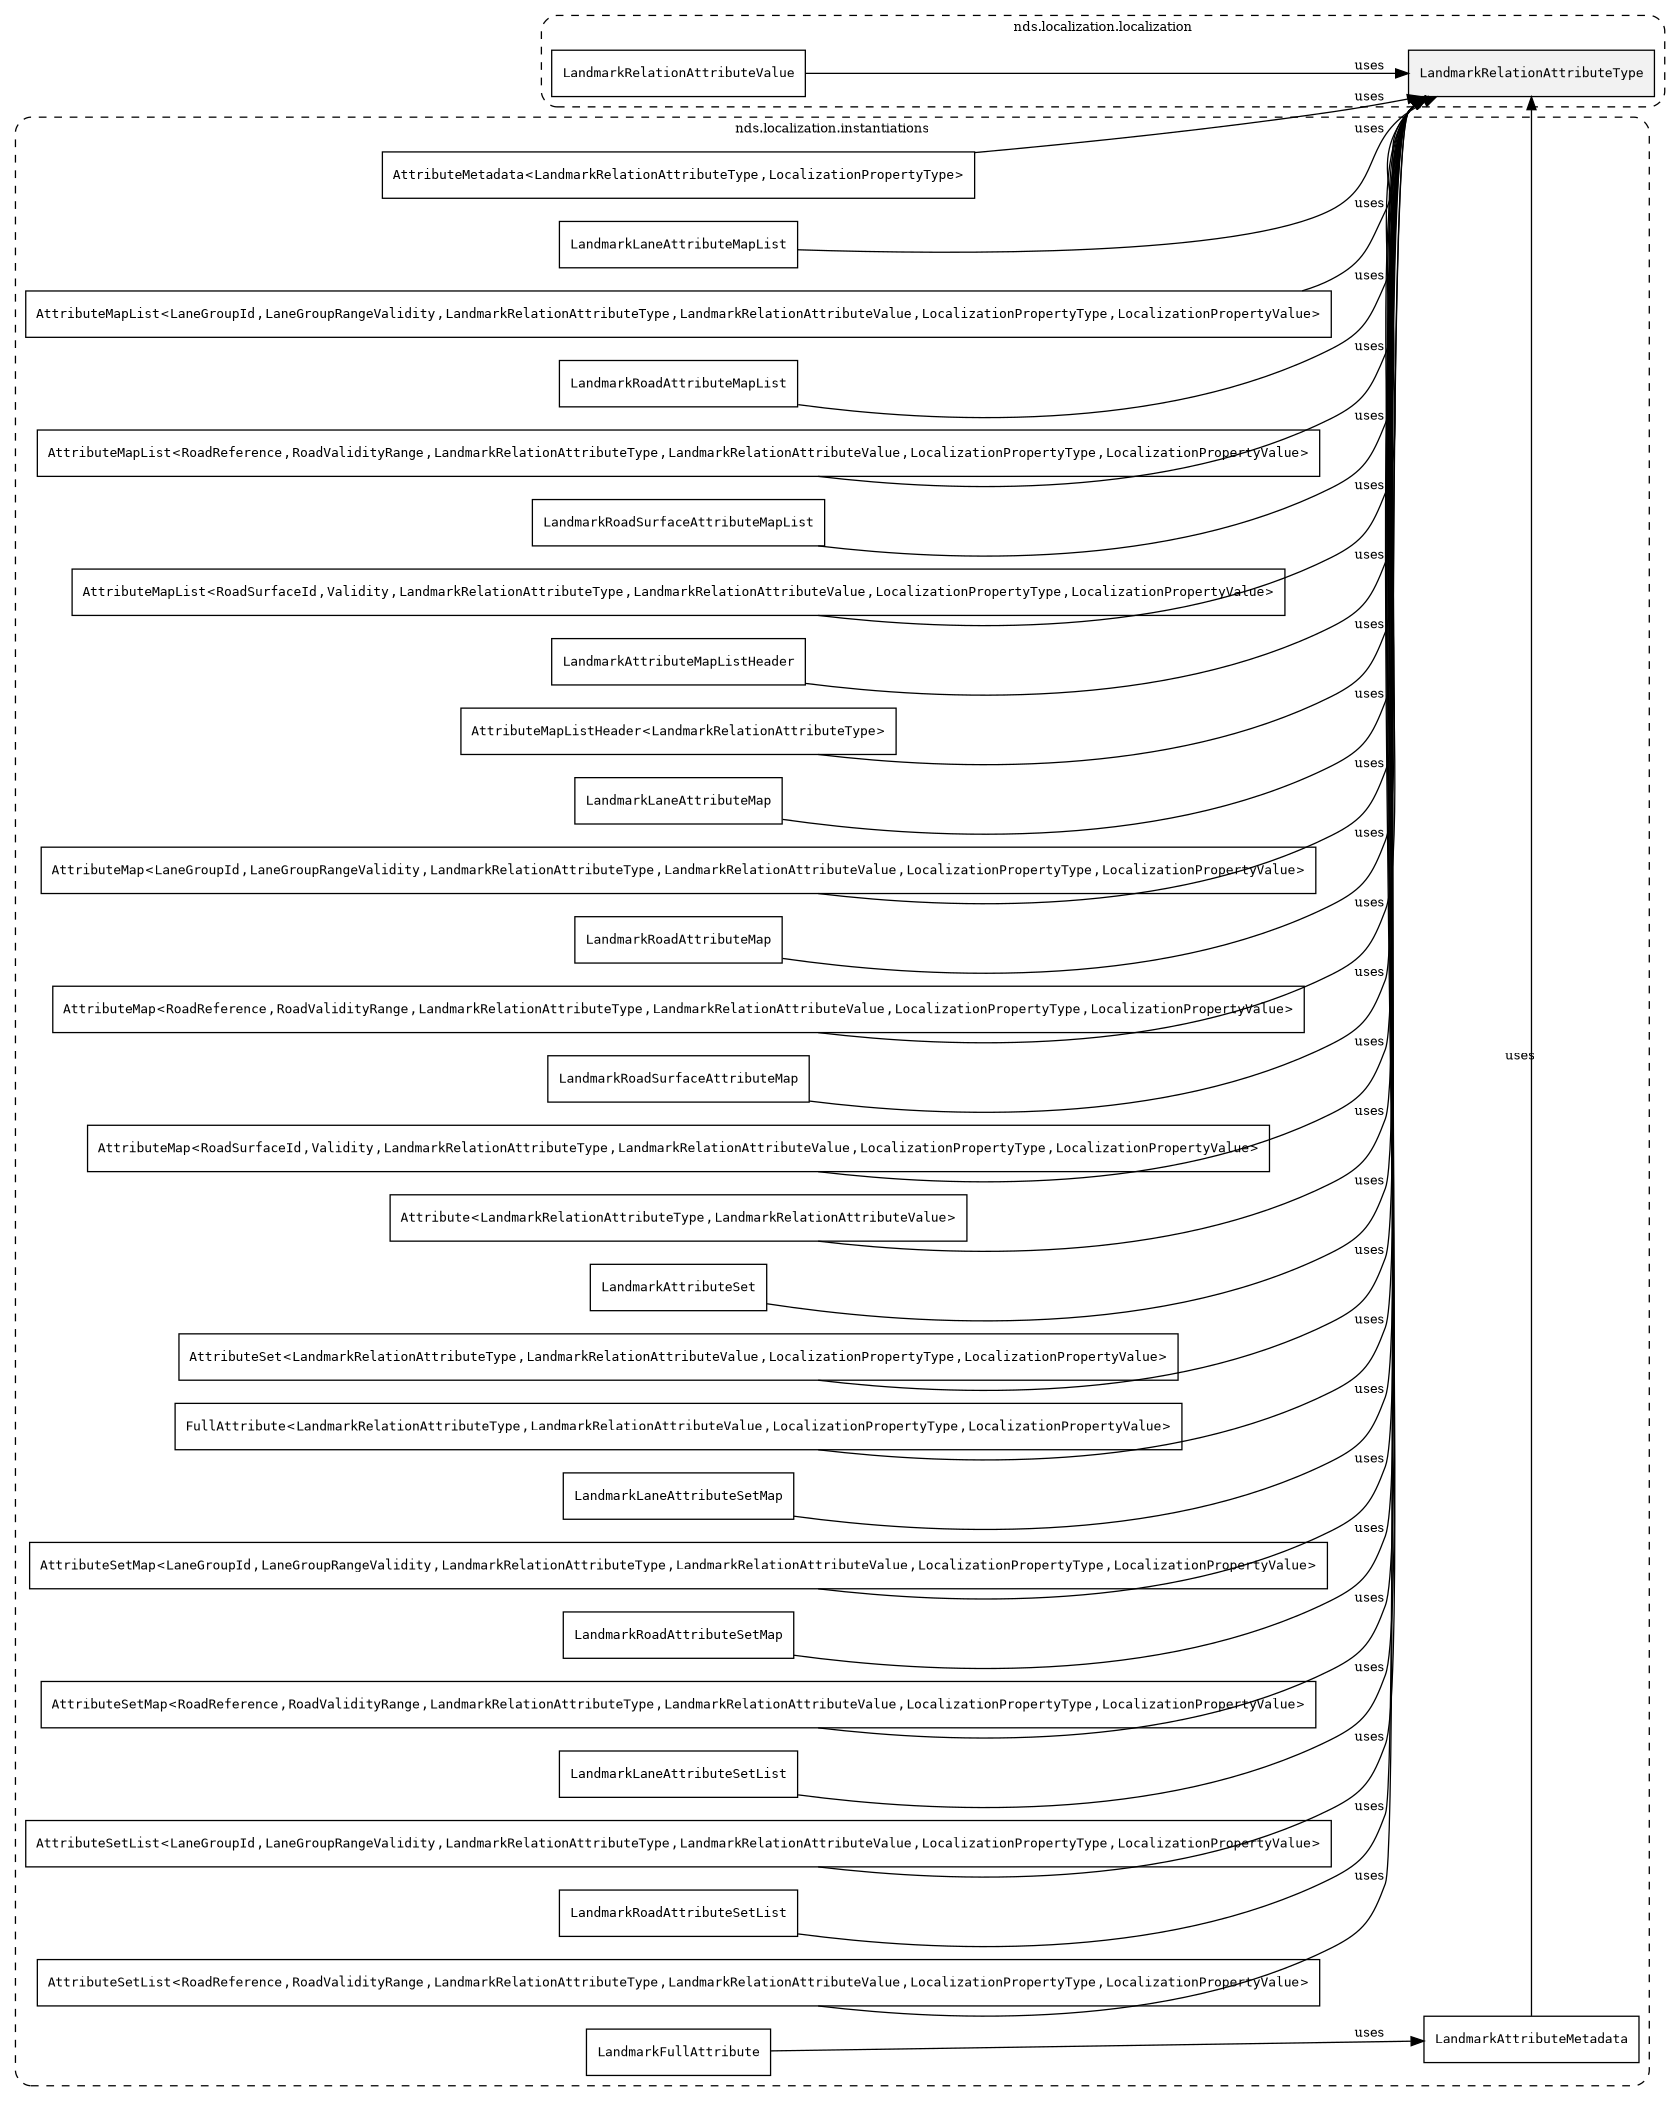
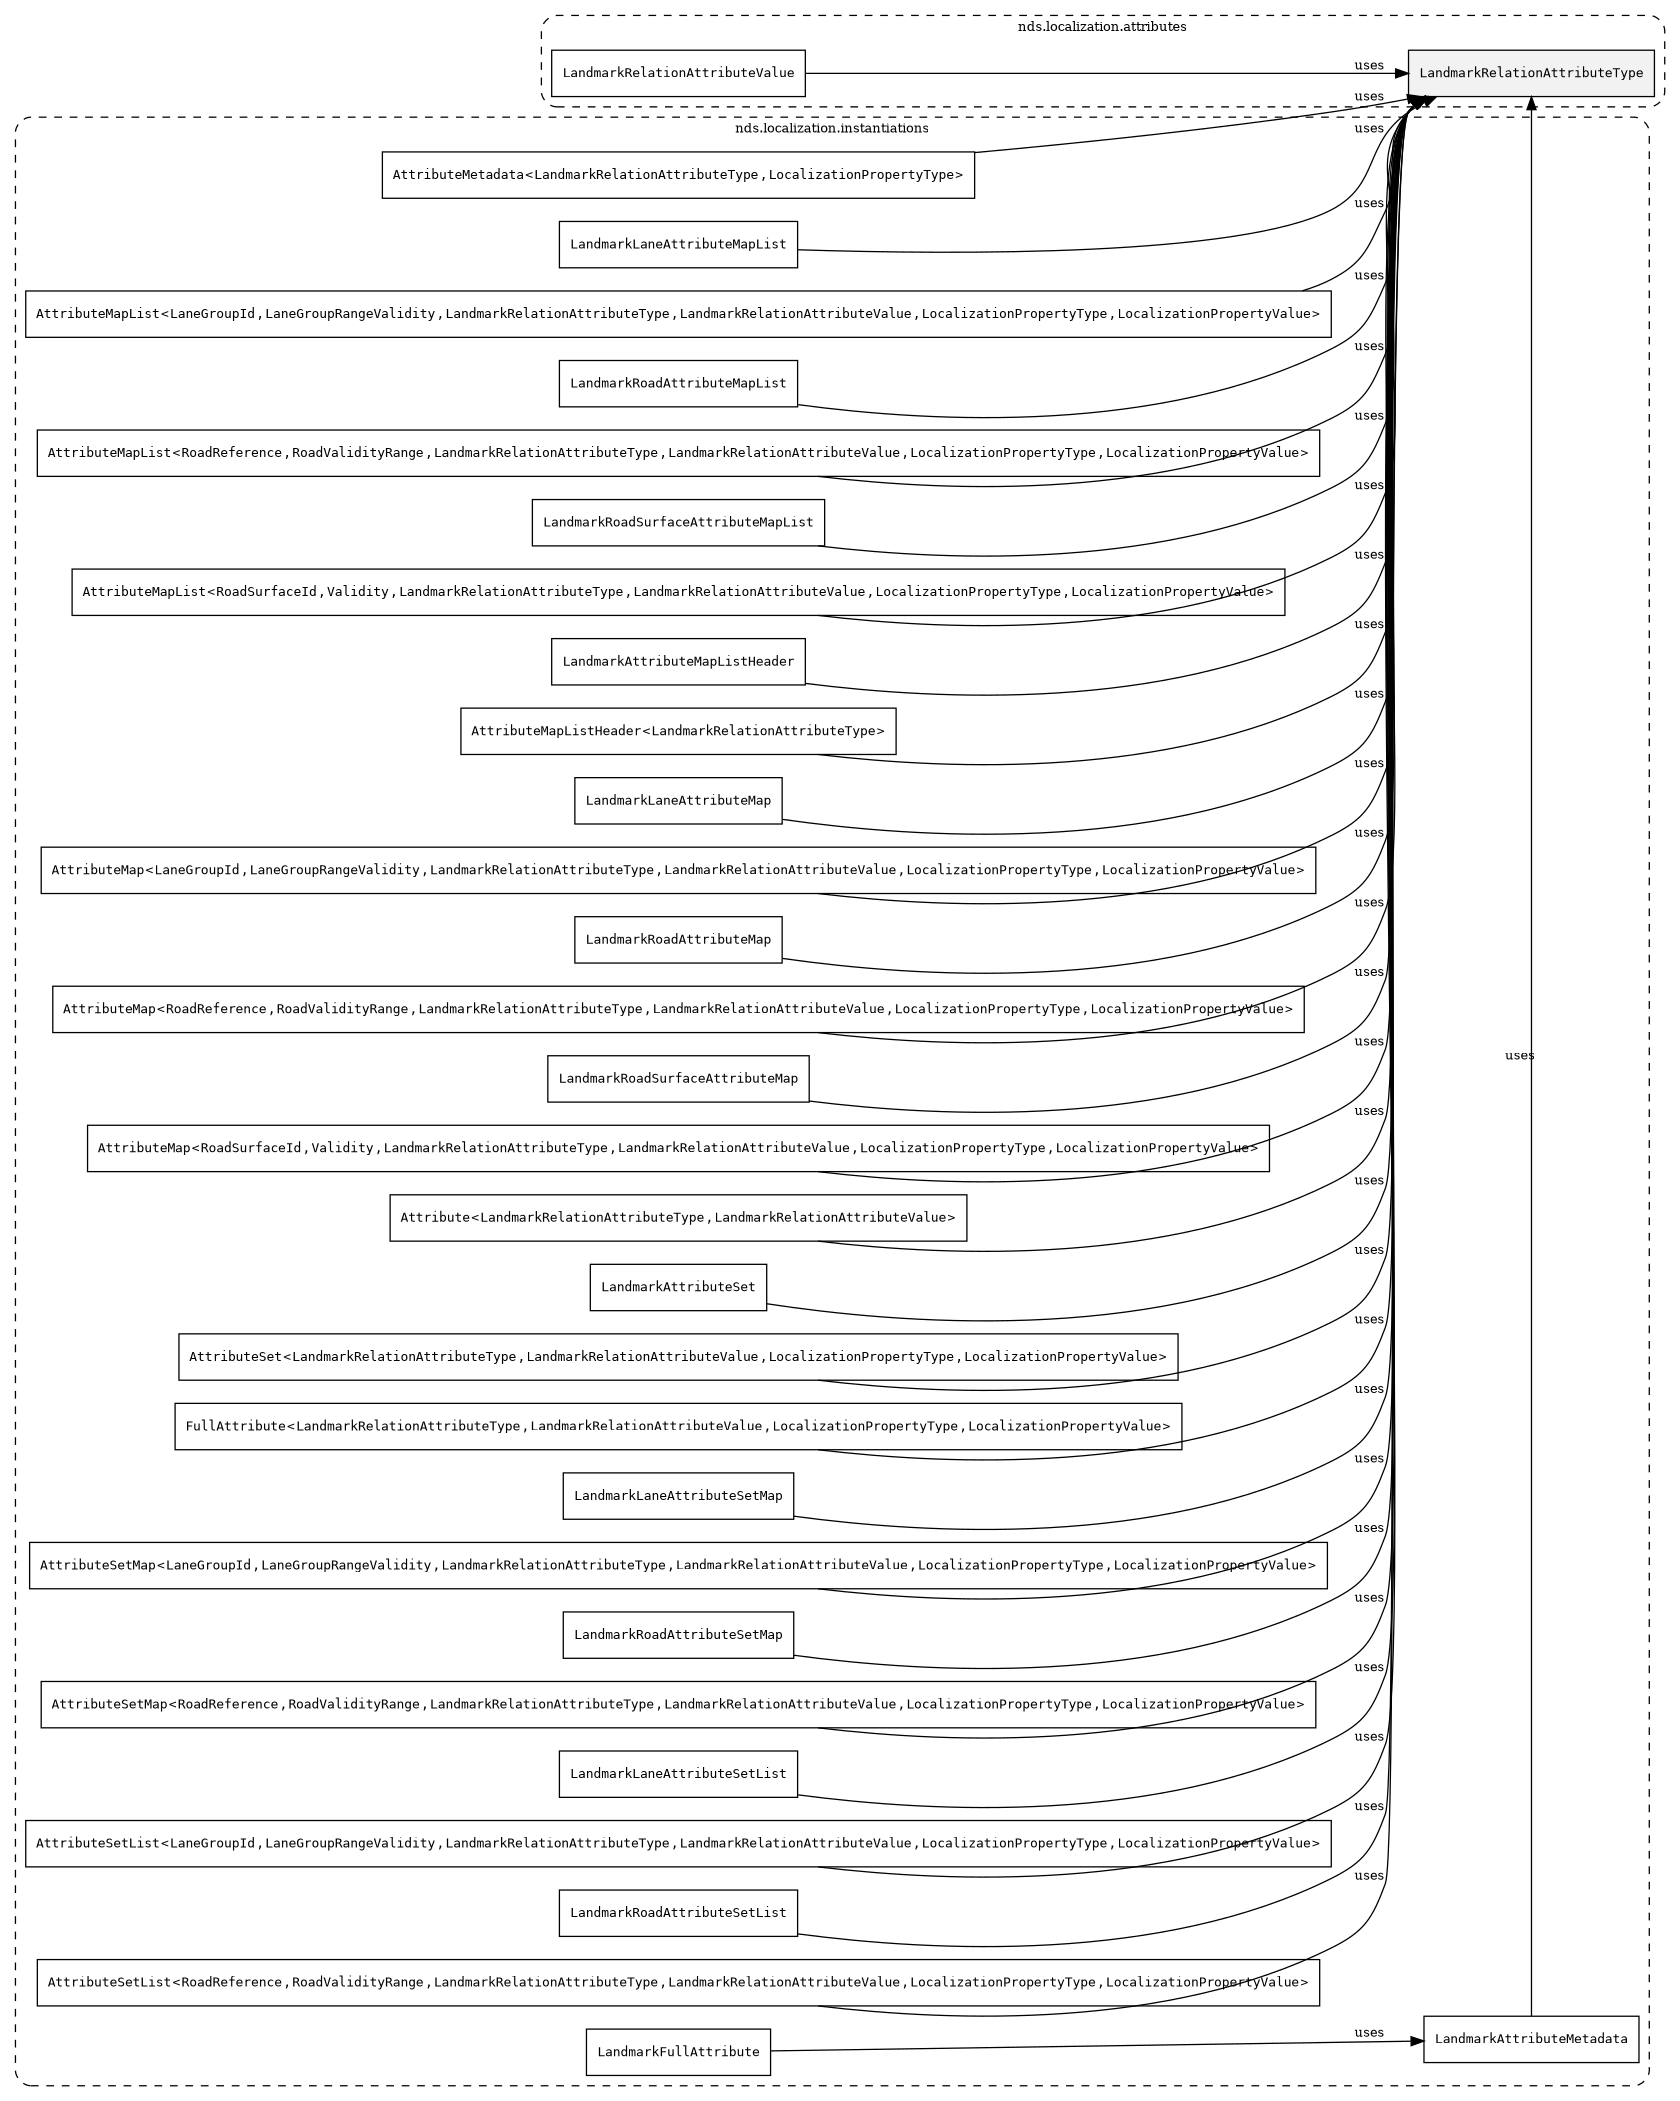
(1103, 28) -> (1103, 28)
